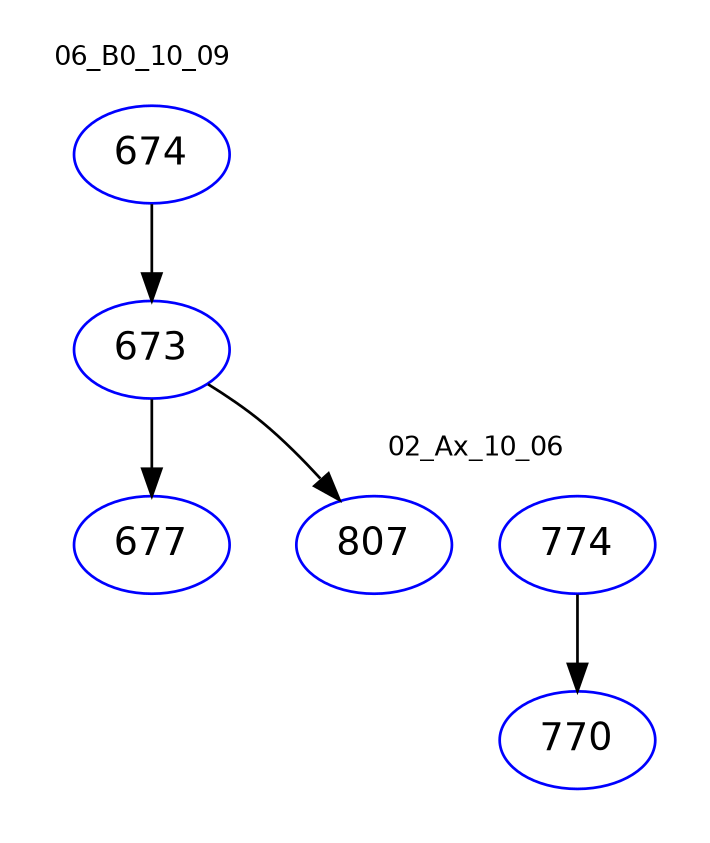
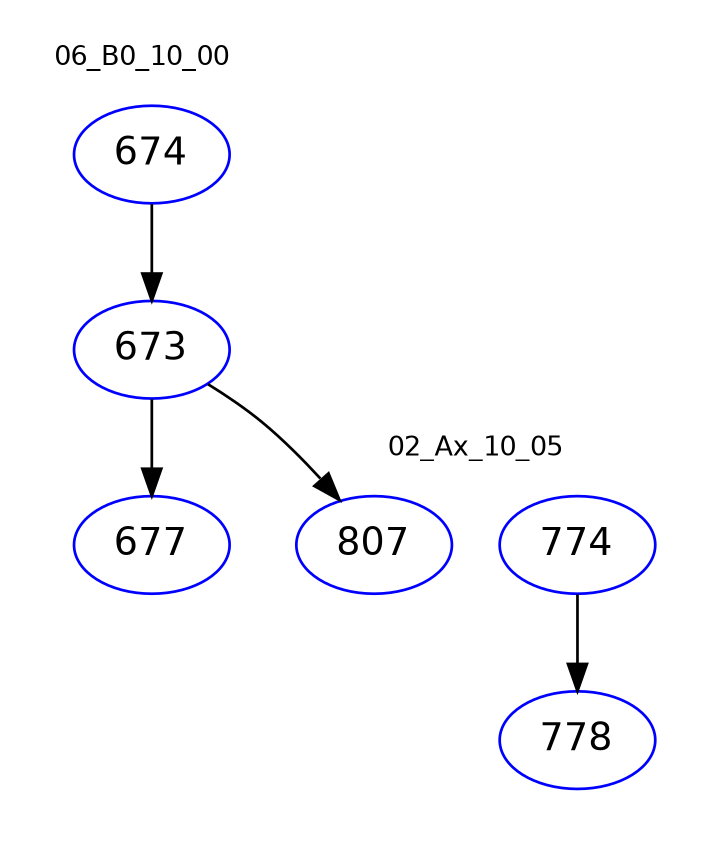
(142, 58) -> (142, 58)
(476, 449) -> (476, 449)
(577, 740) -> (577, 740)
